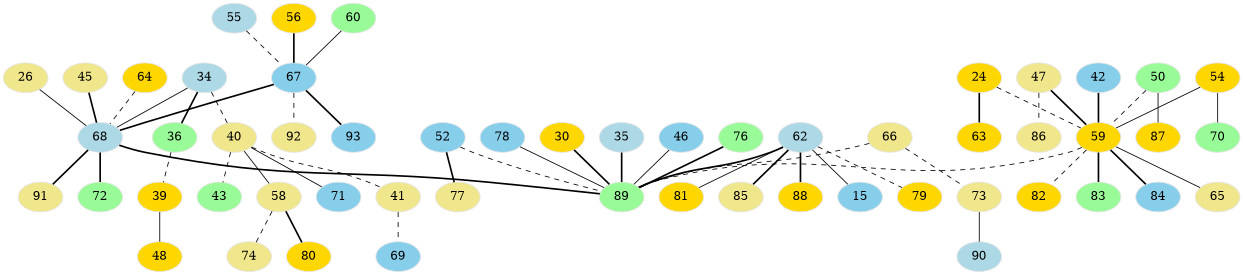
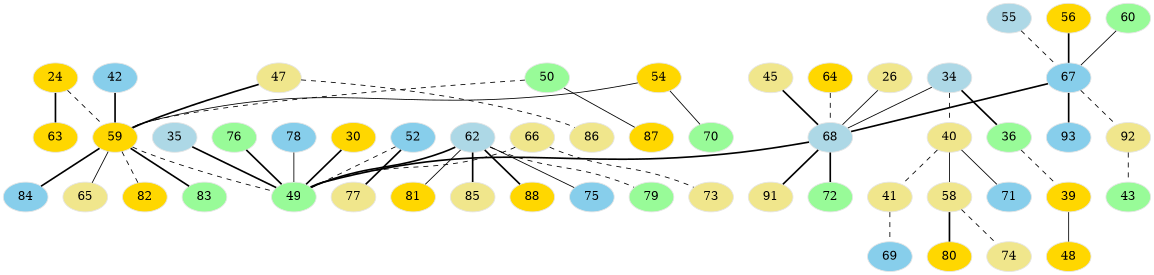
(681, 137) -> none
(226, 171) -> (1128, 167)
(622, 197) -> (294, 197)
(860, 197) -> (592, 197)
(920, 197) -> (651, 197)
(979, 257) -> none
